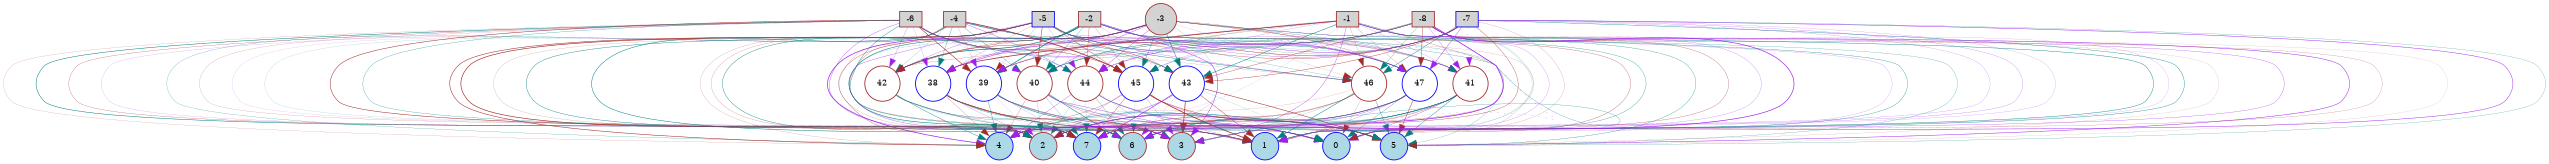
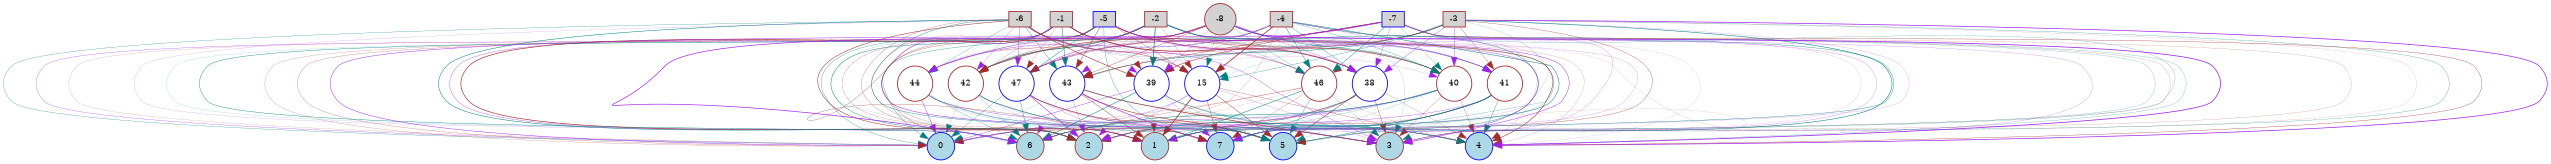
(1161, 19) -> (1454, 19)
(1423, 19) -> (1220, 19)
(967, 42) -> (1041, 49)
(1127, 48) -> none
(1136, 84) -> (1202, 84)
(1265, 146) -> (1155, 146)
